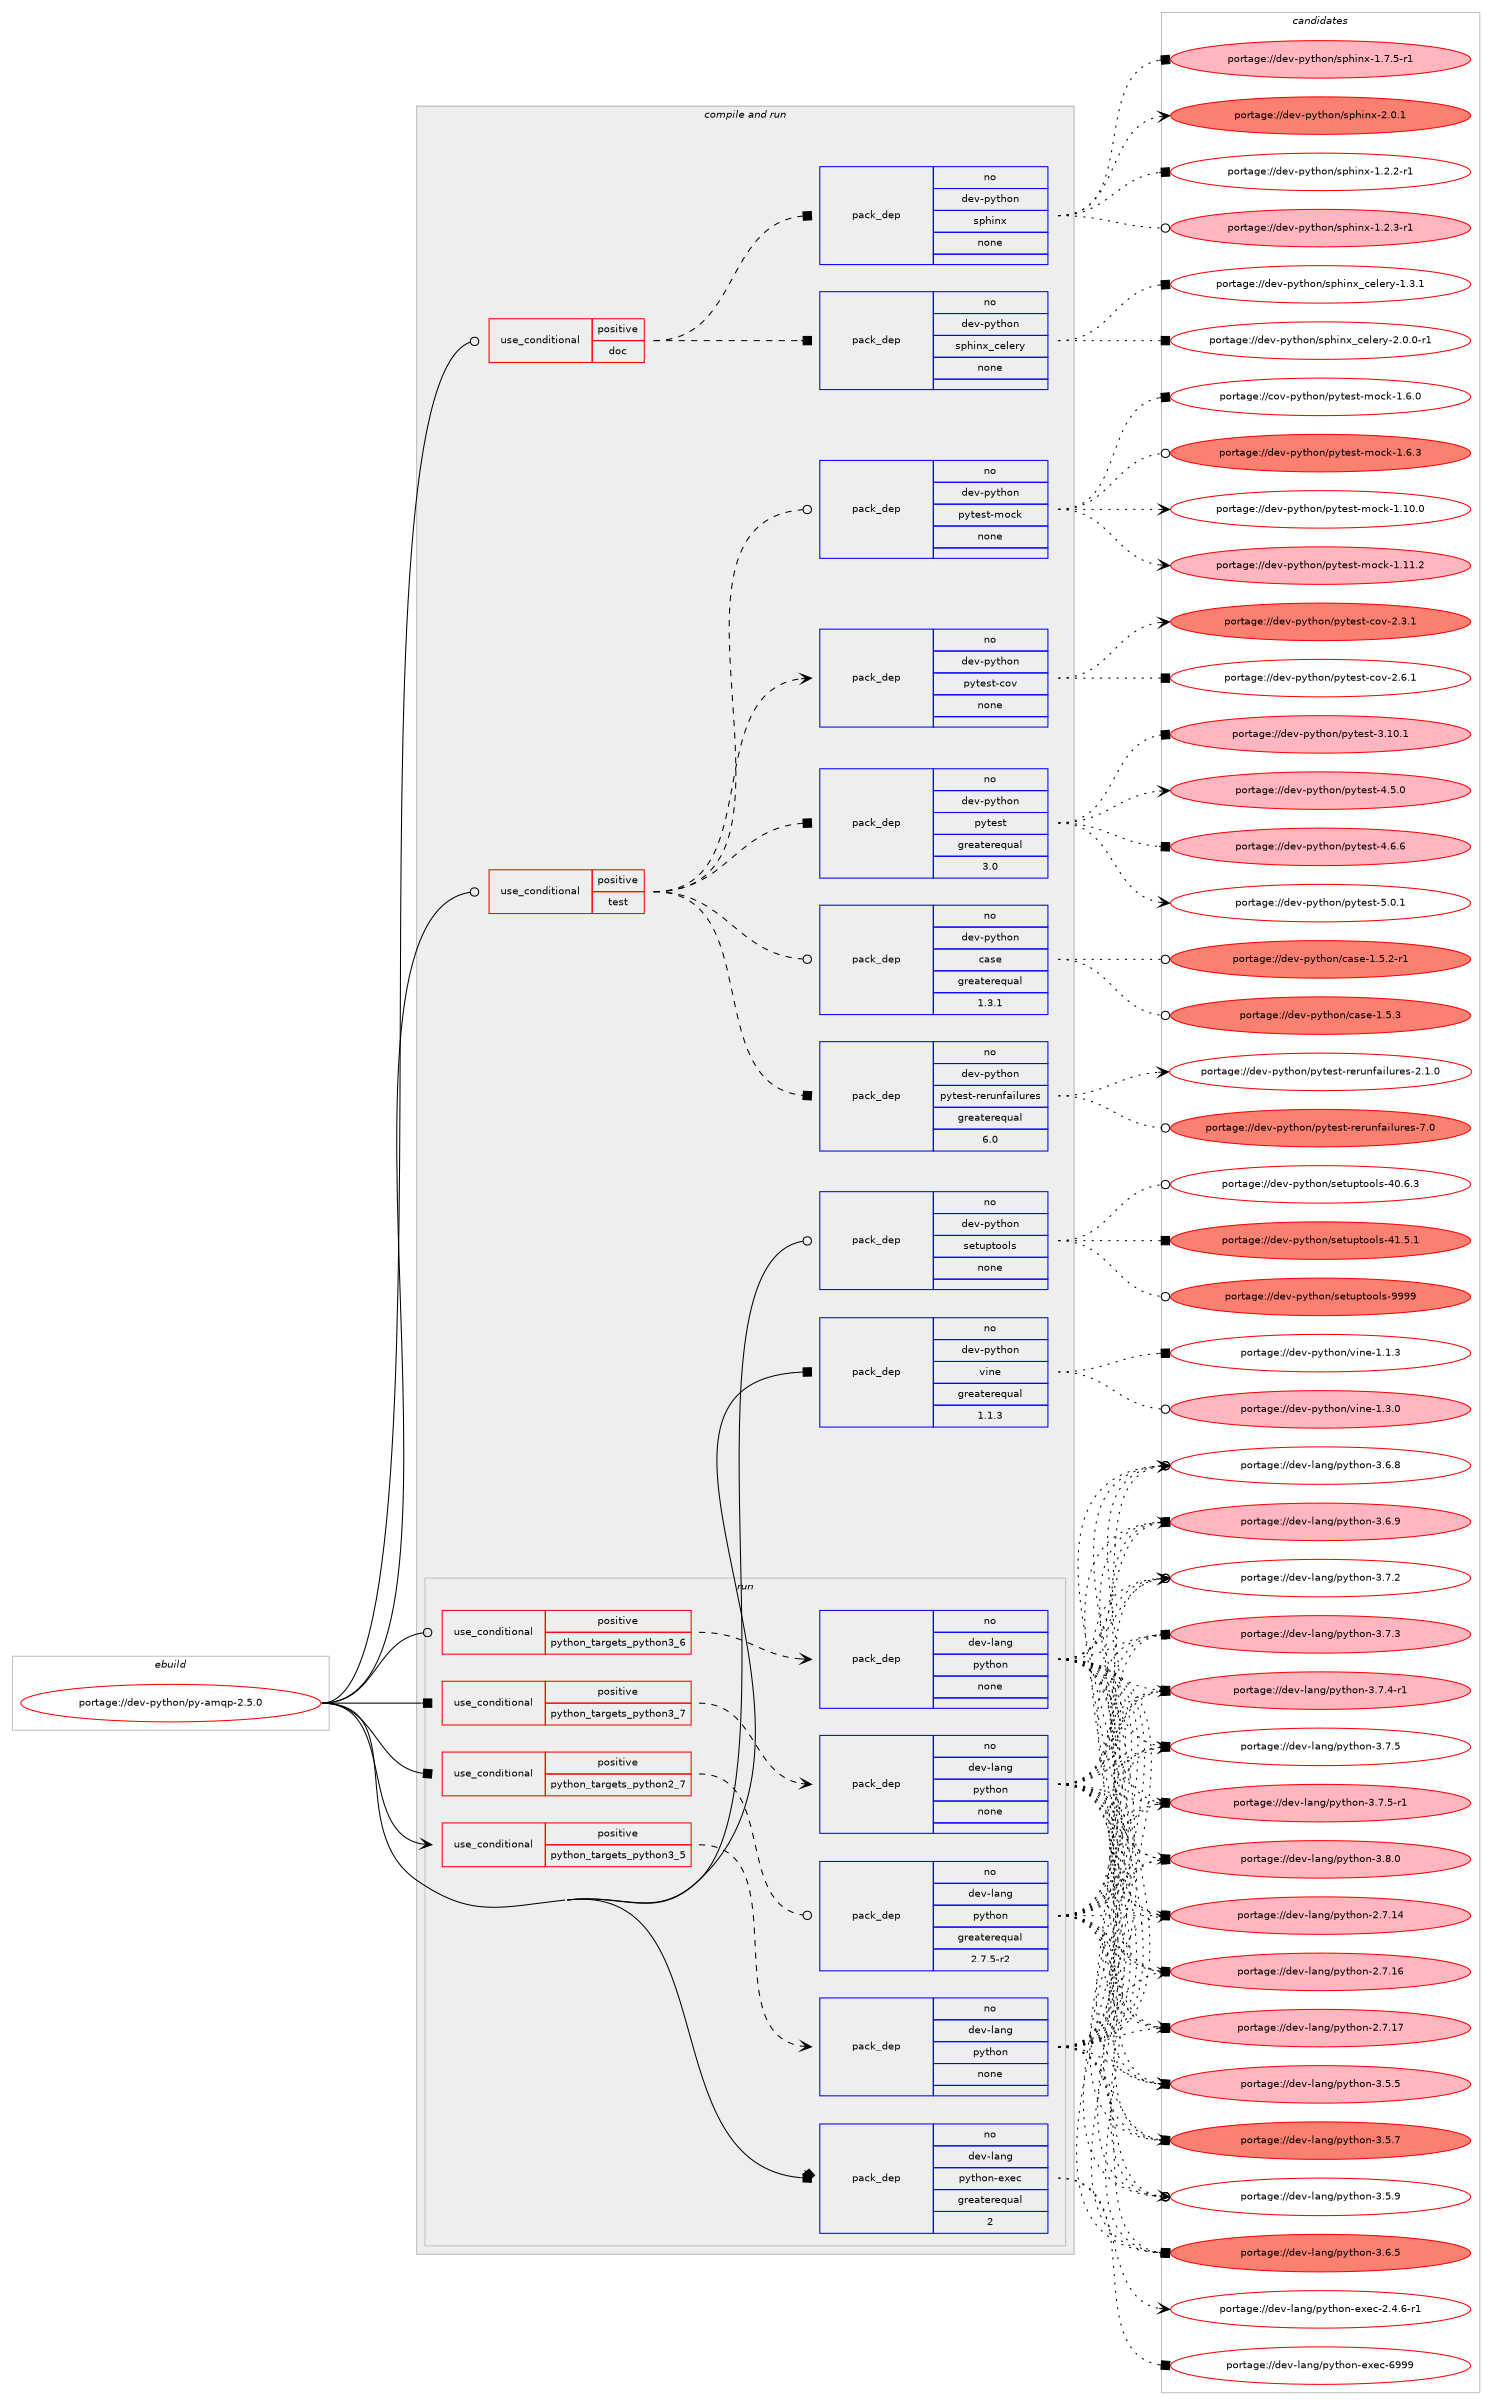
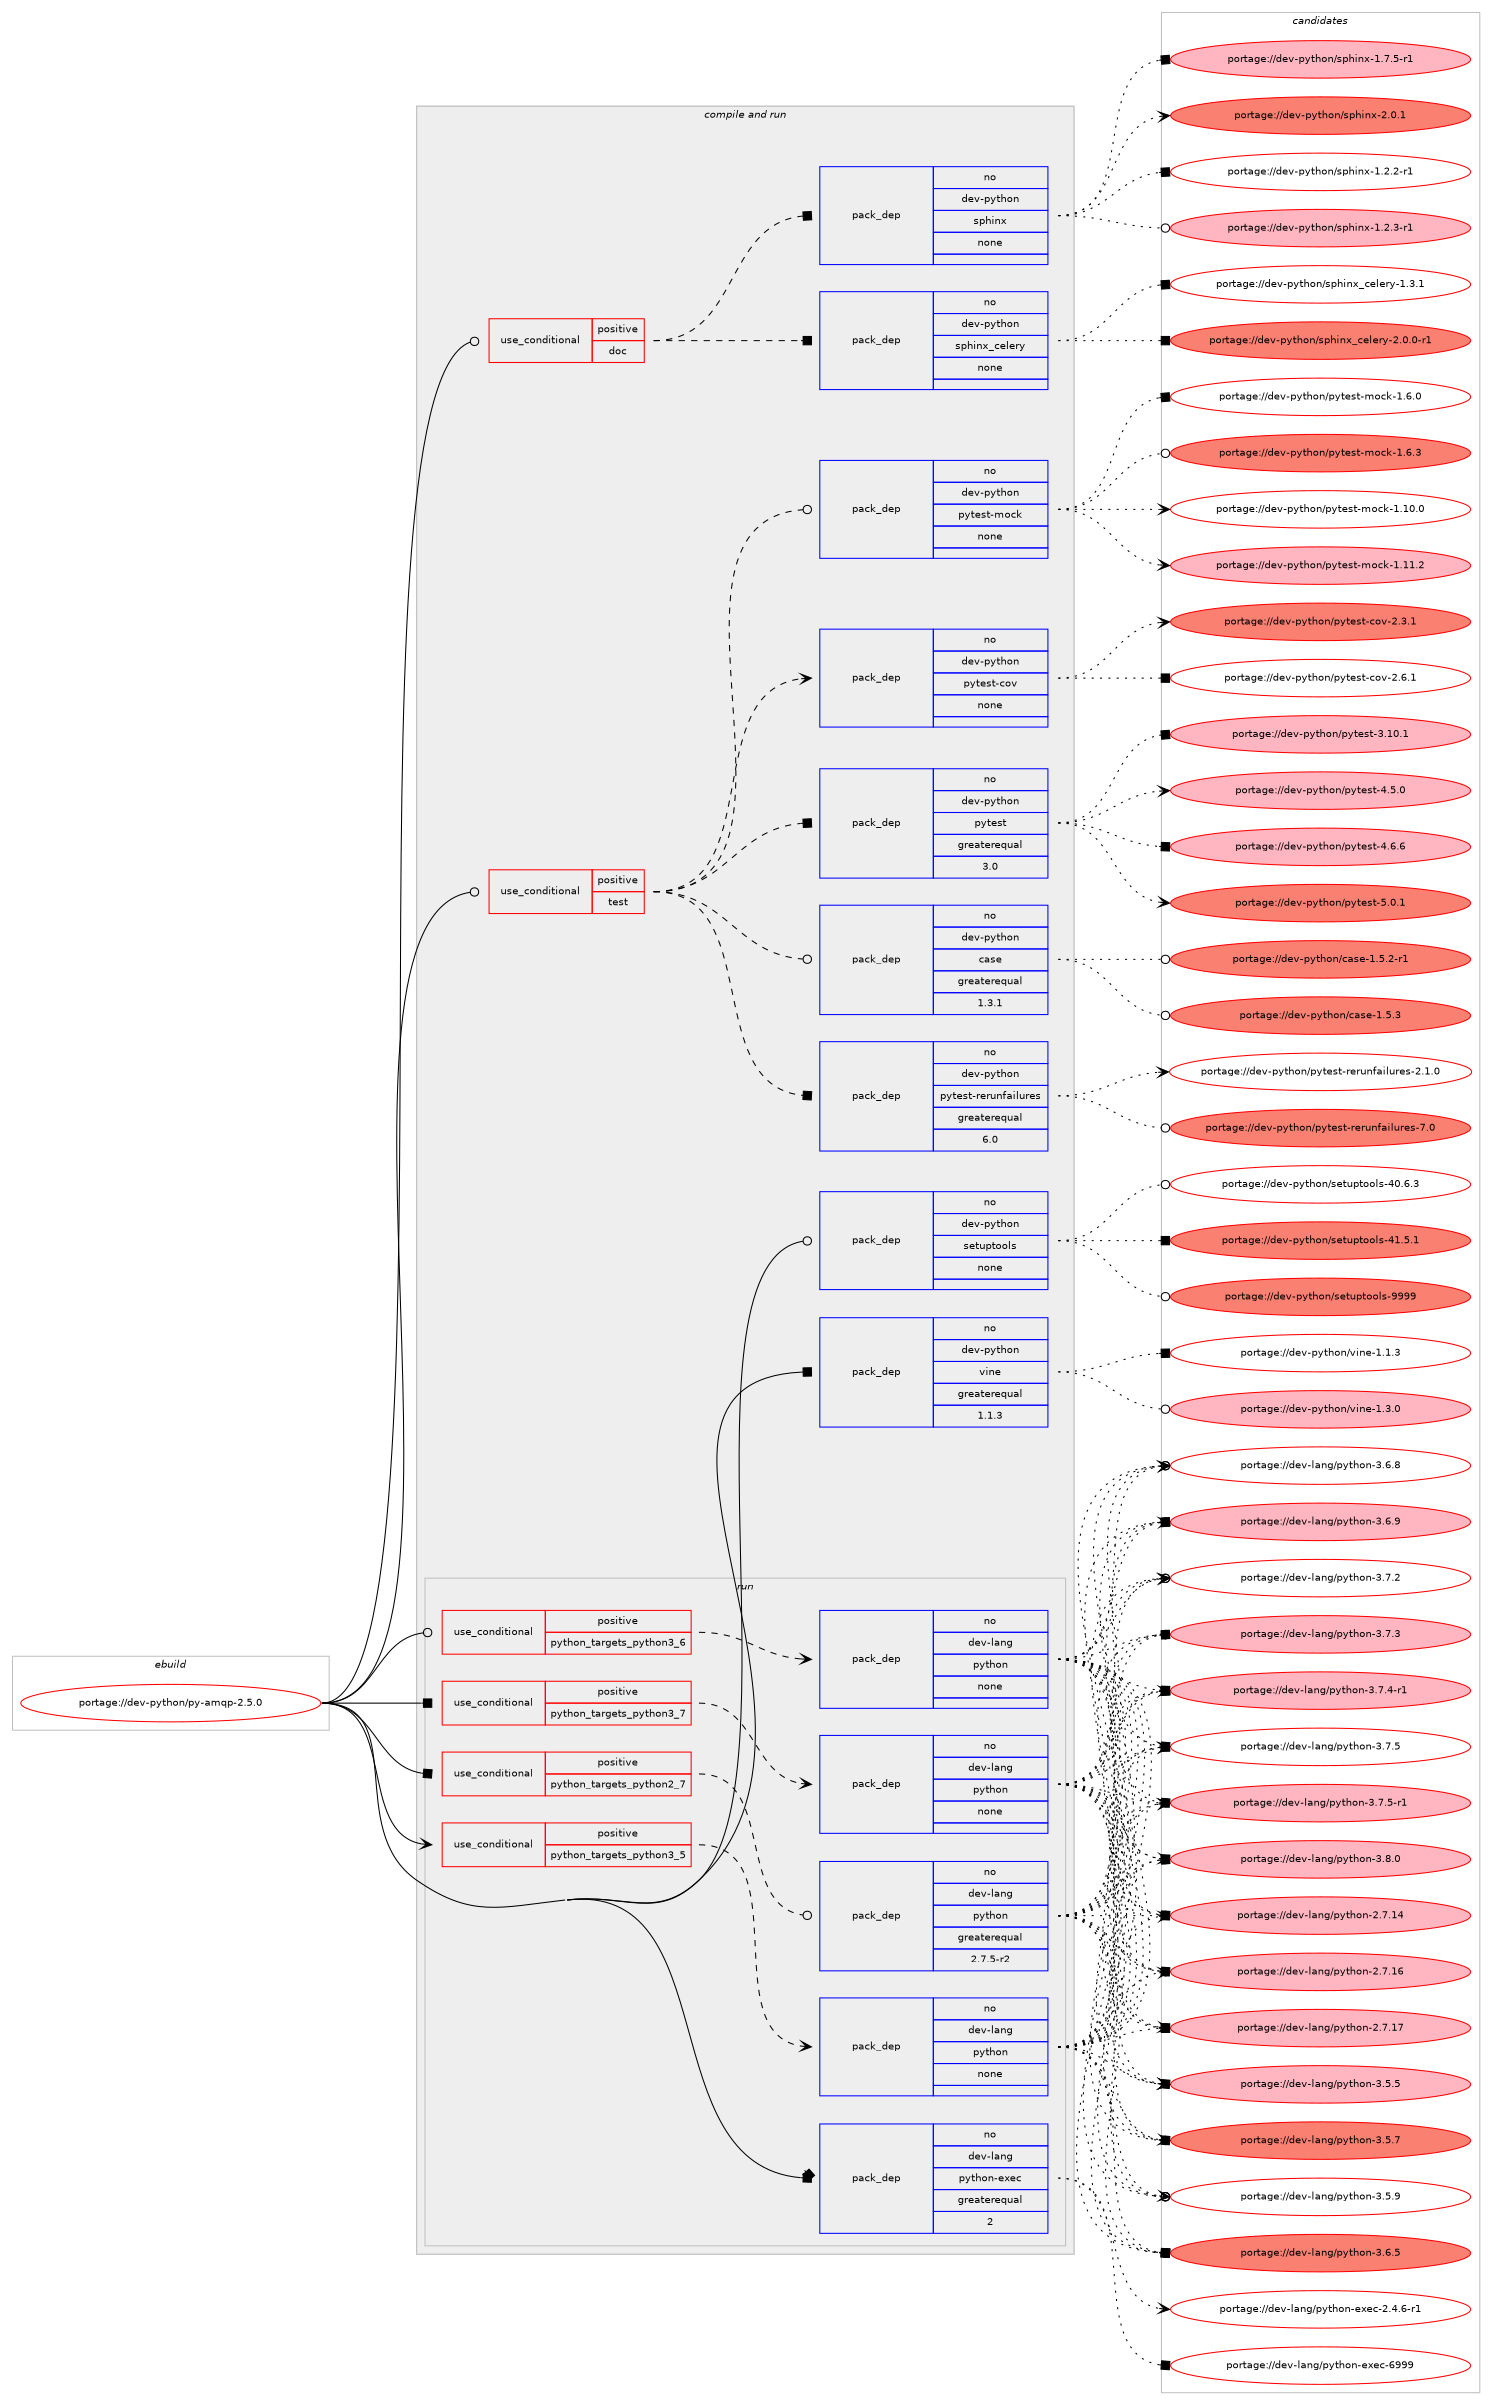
(1321, 341) -> (1321, 341)
(1321, 397) -> (1321, 397)
(1321, 903) -> (1321, 903)
